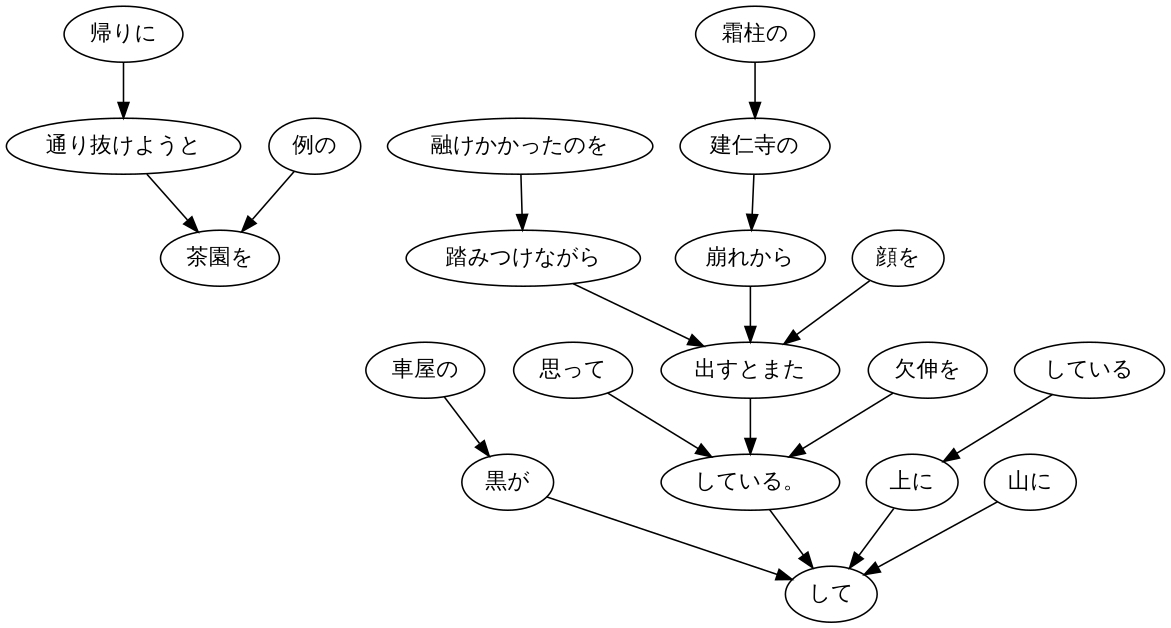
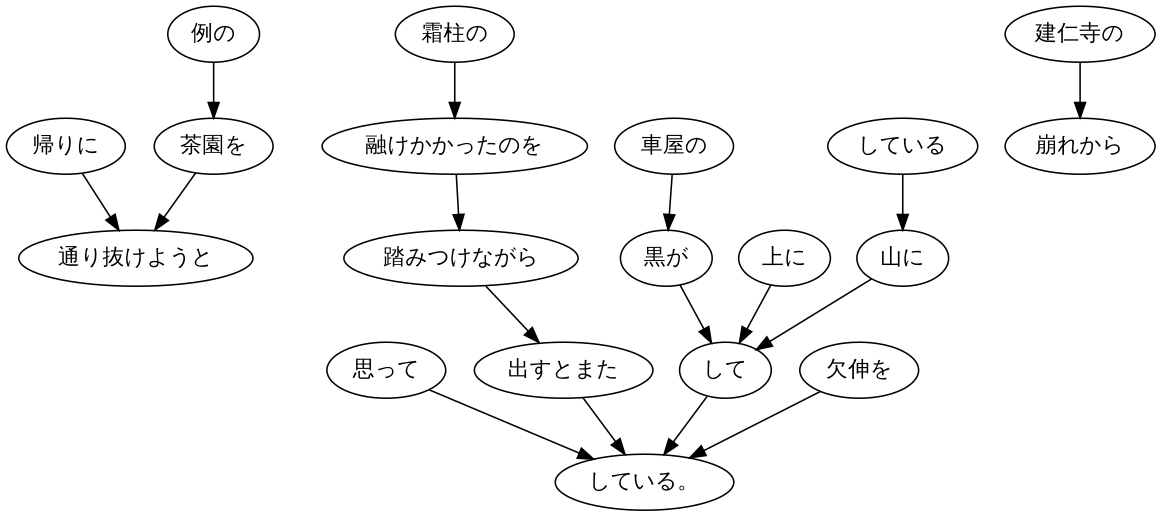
(755, 83) -> (455, 83)
(167, 197) -> (180, 195)
(898, 258) -> none
(750, 307) -> none
(1004, 424) -> (903, 195)
(787, 532) -> (690, 419)
